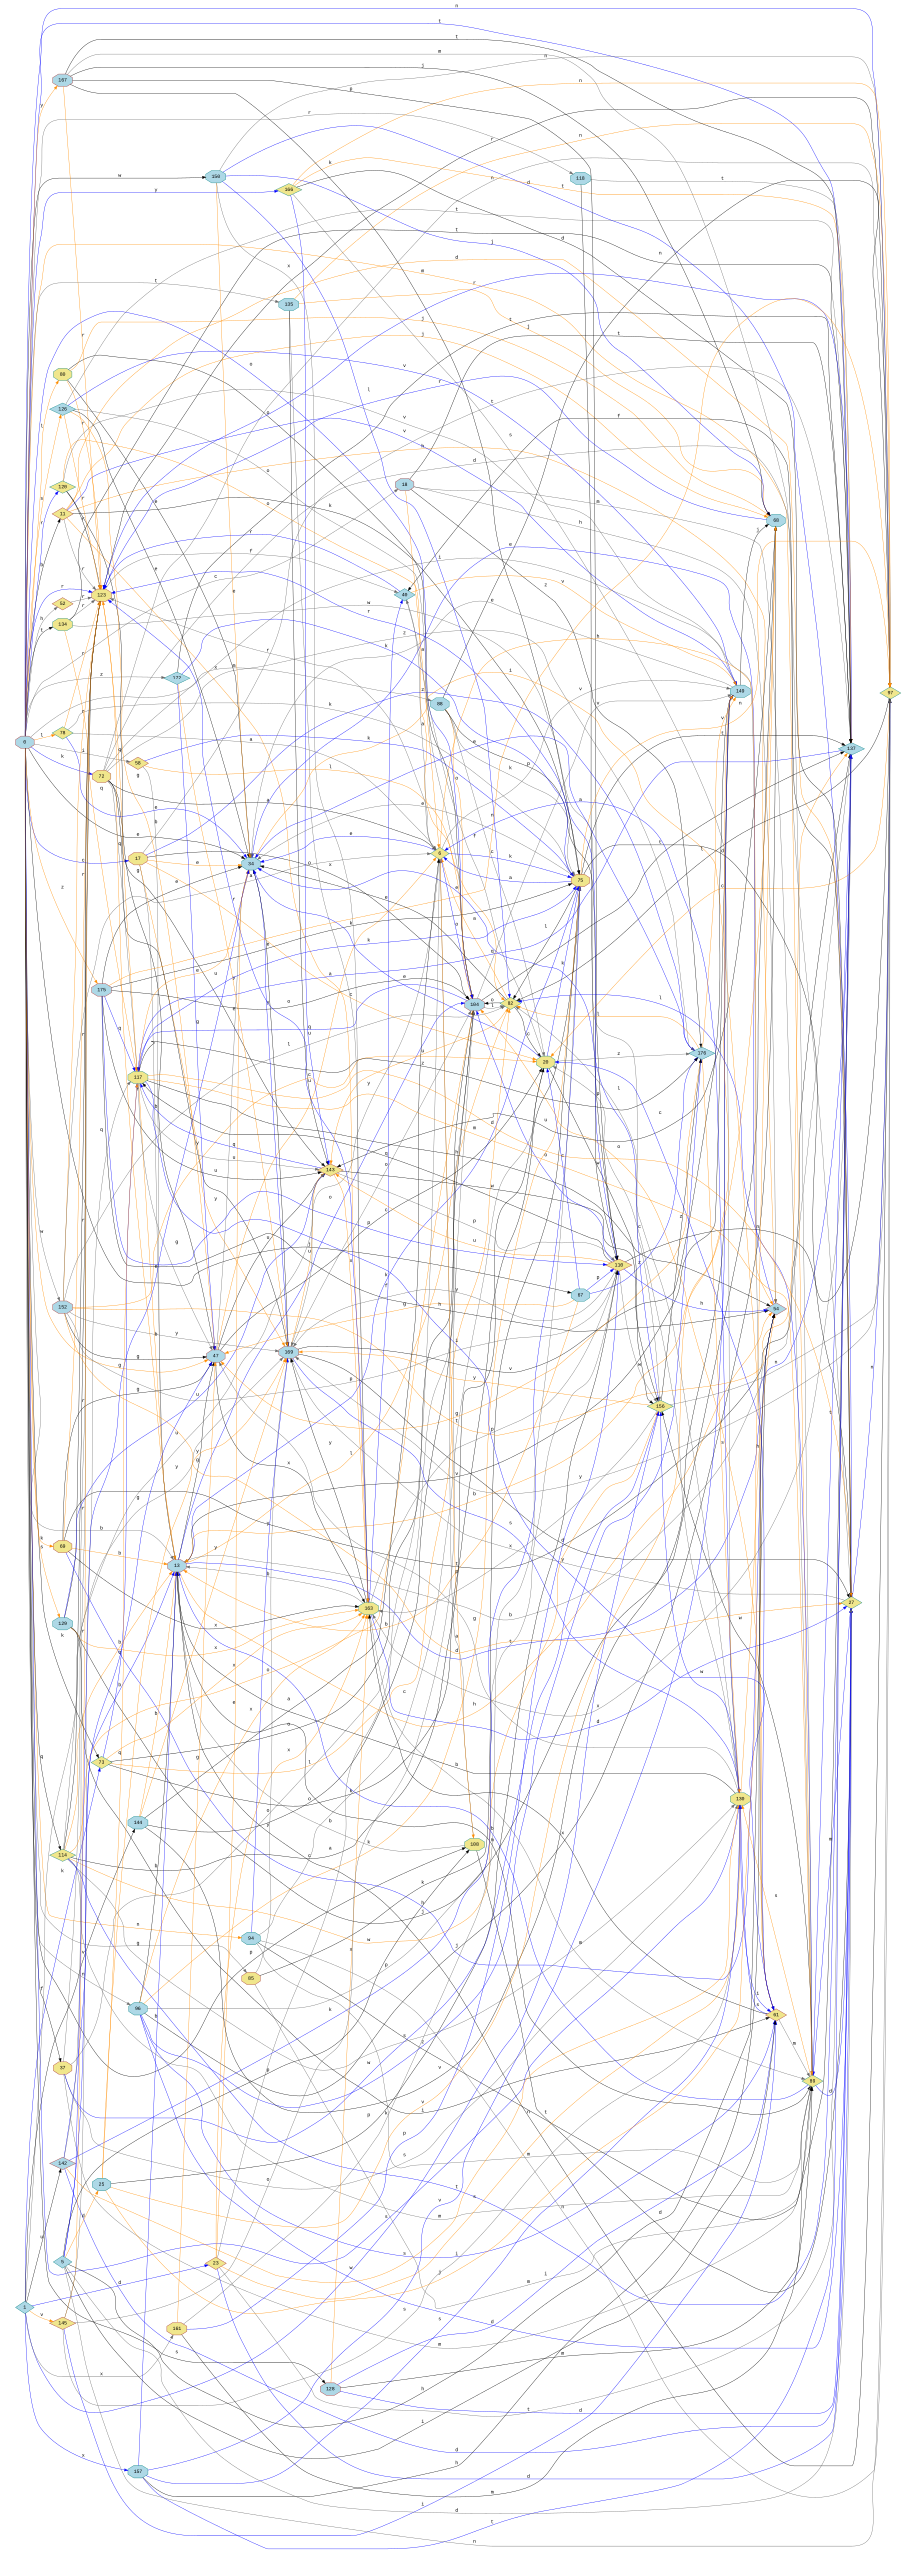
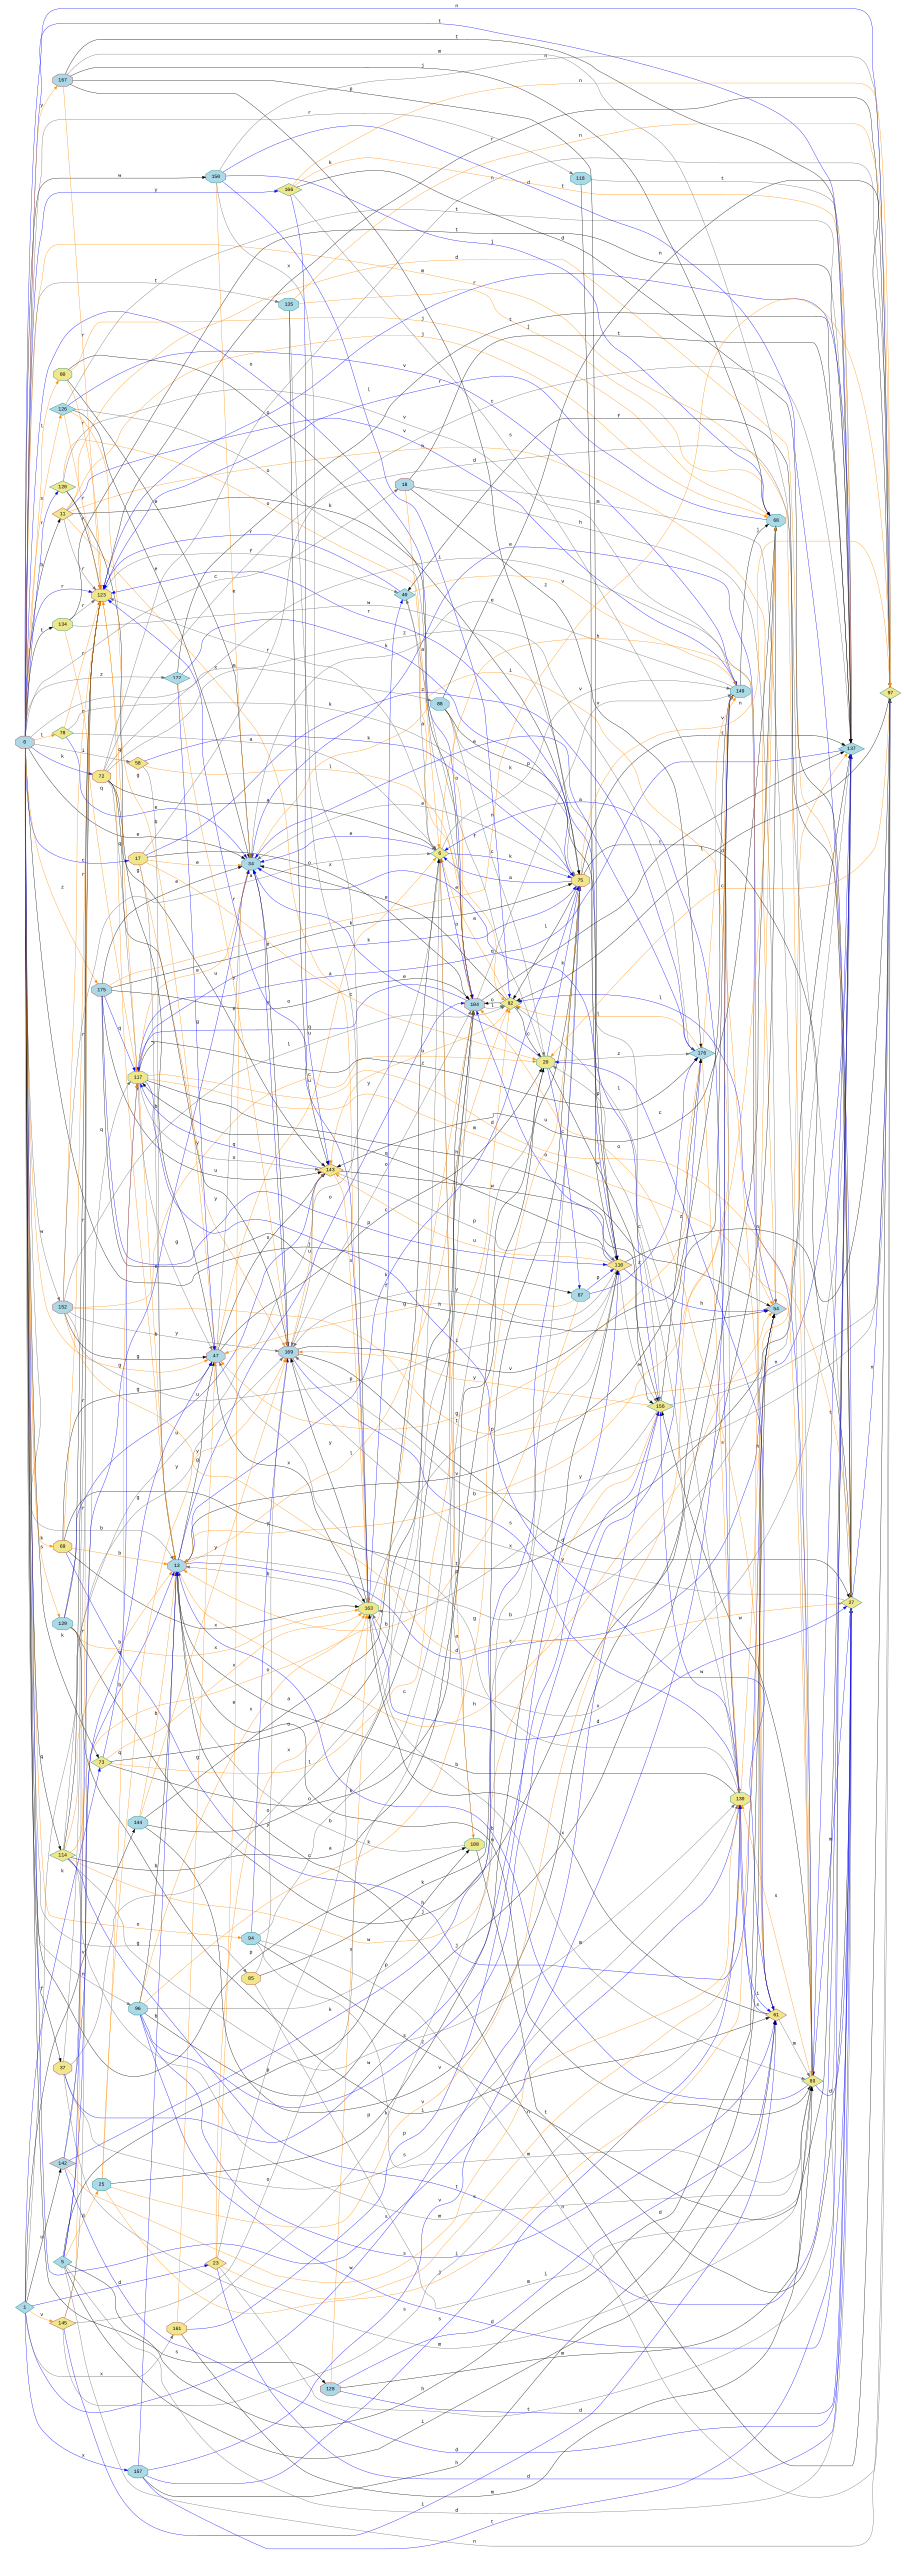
(63, 604) -> none
(566, 1191) -> (568, 1176)
